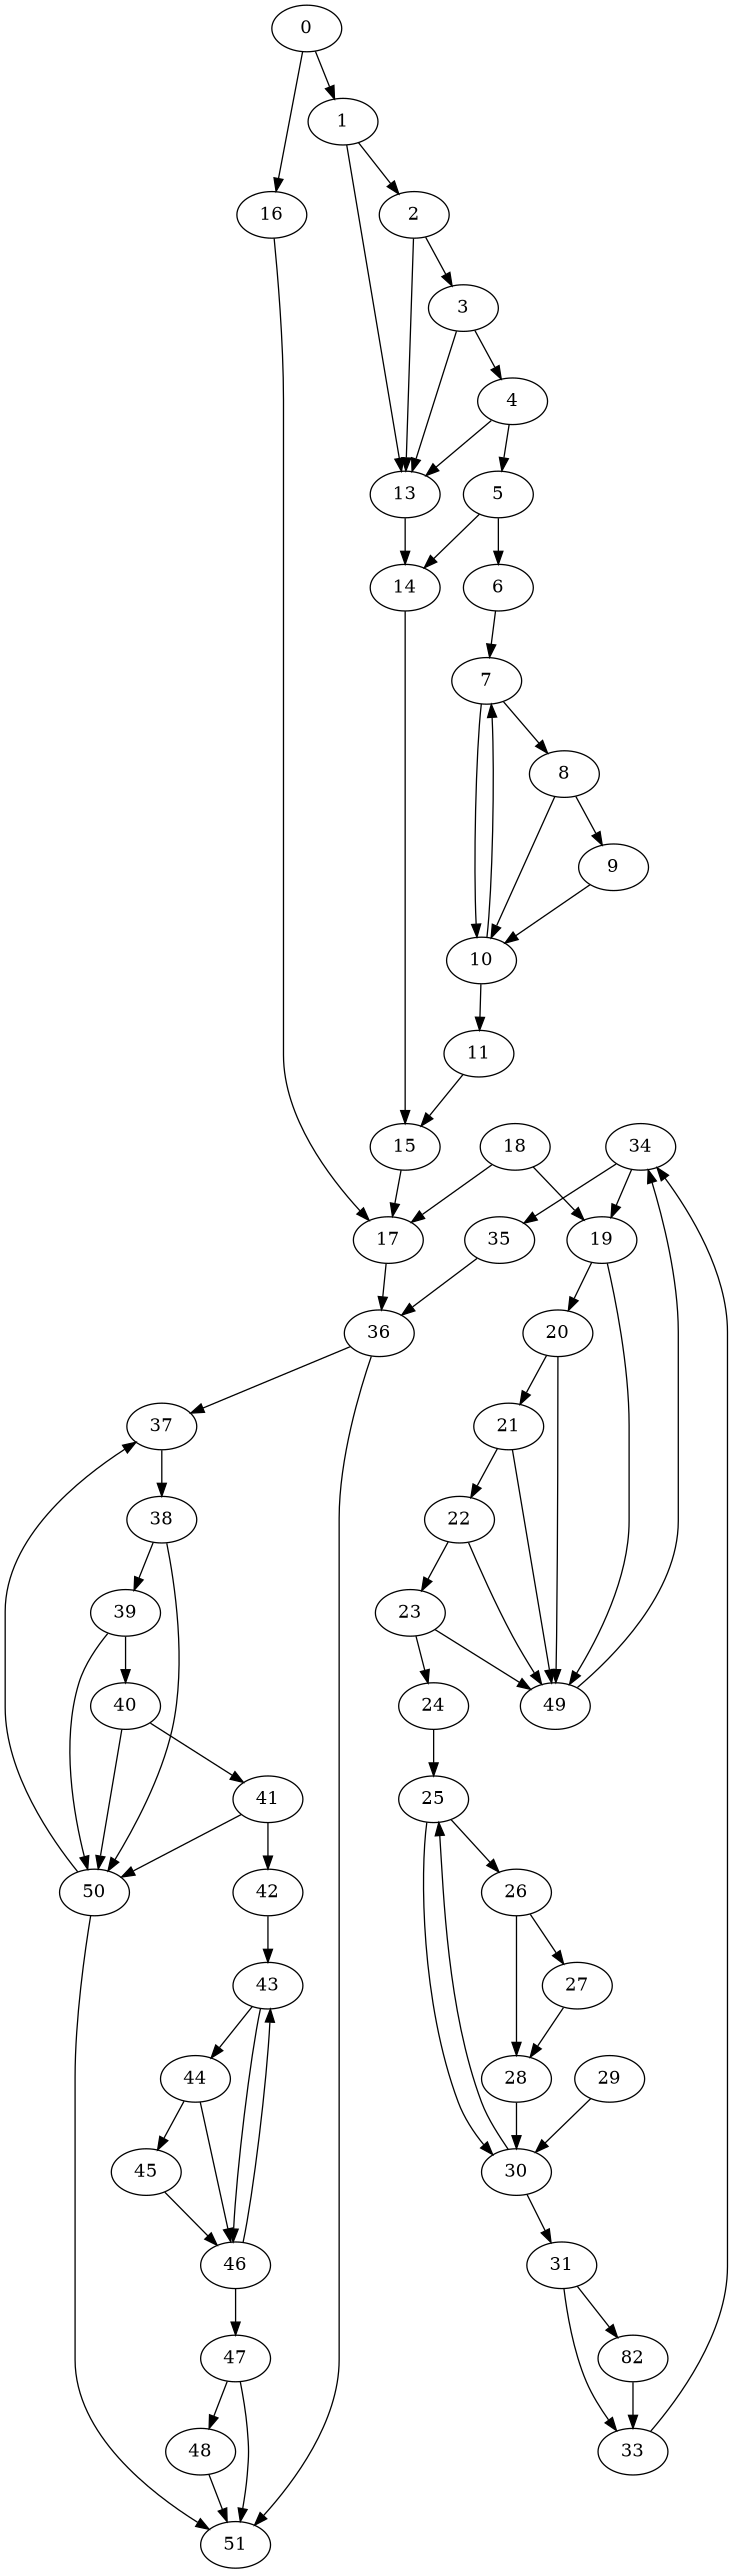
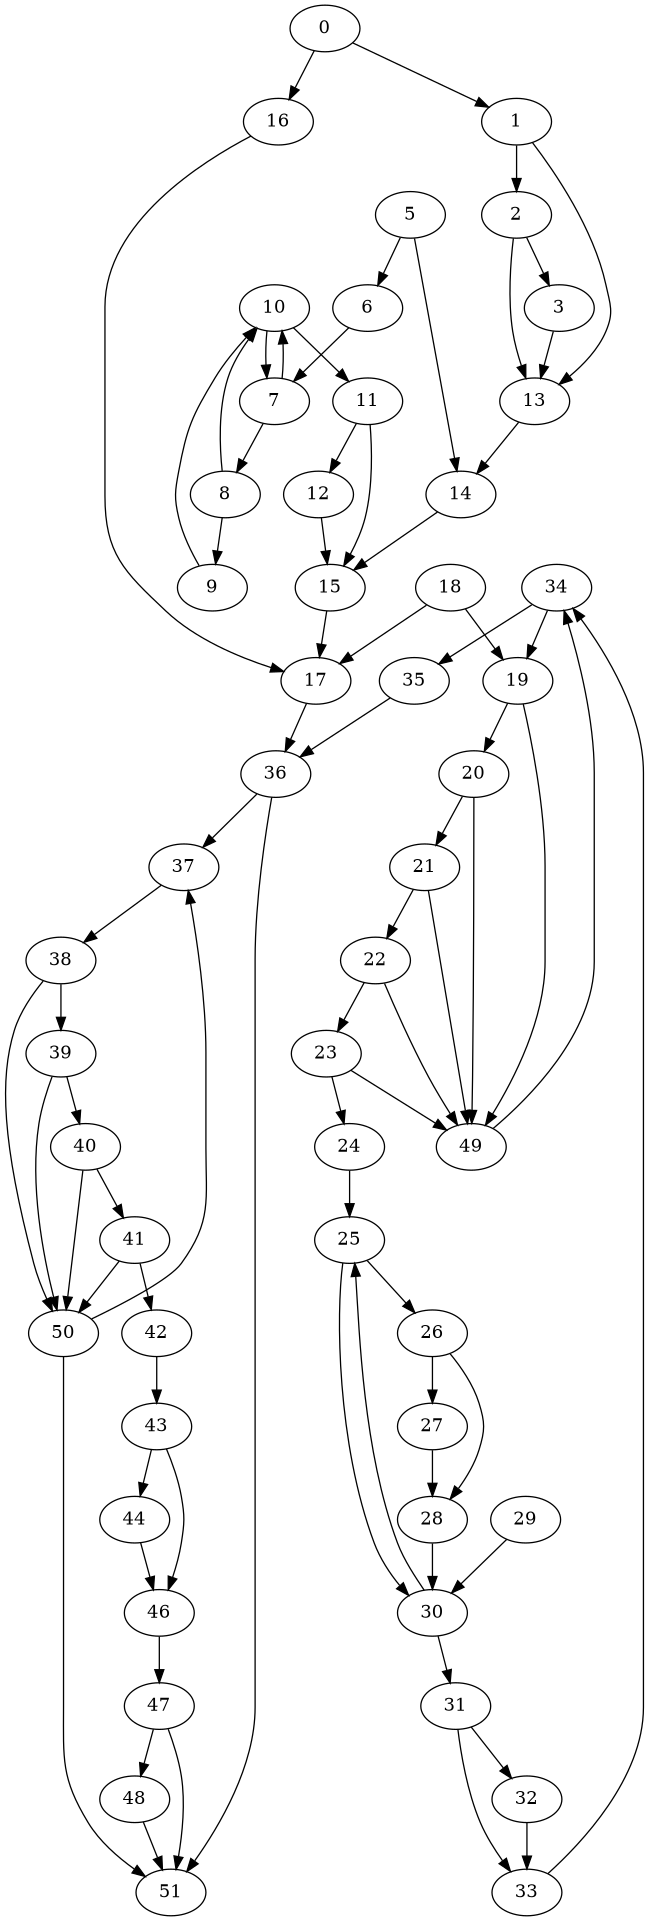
(513, 401) -> none
none -> (319, 494)
(260, 2133) -> none
(146, 2172) -> none
(633, 2358) -> (527, 1799)
